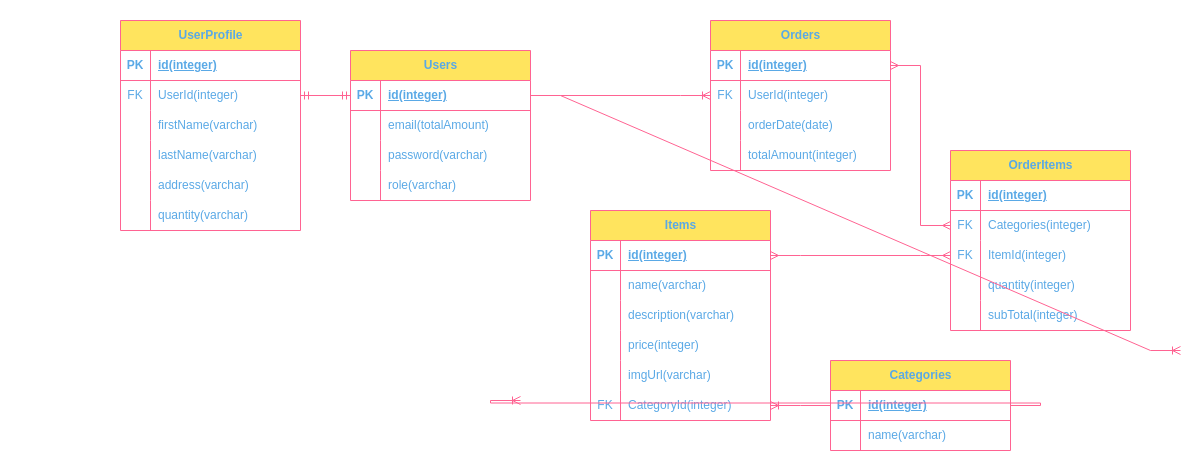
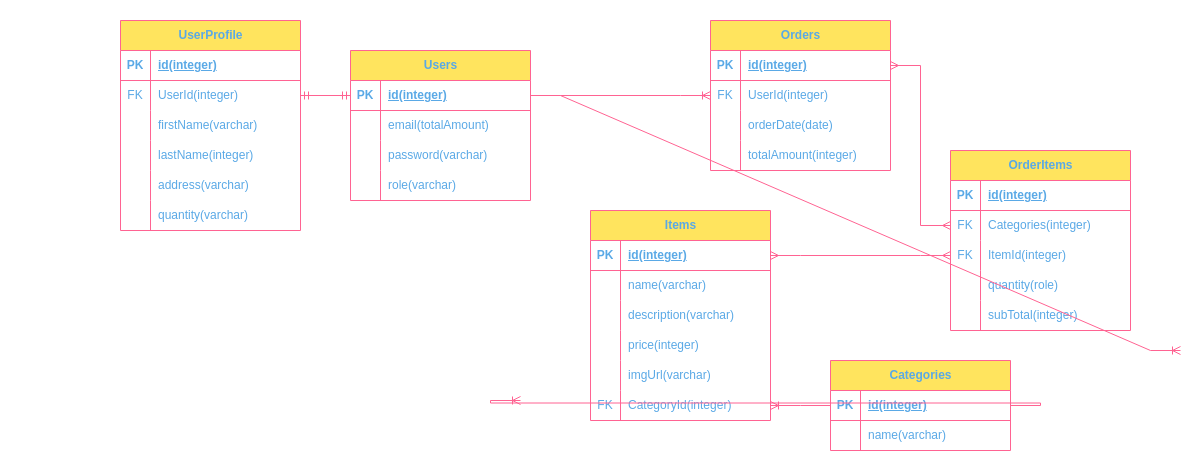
(214, 156) -> (213, 156)
(1043, 286) -> (1032, 286)
